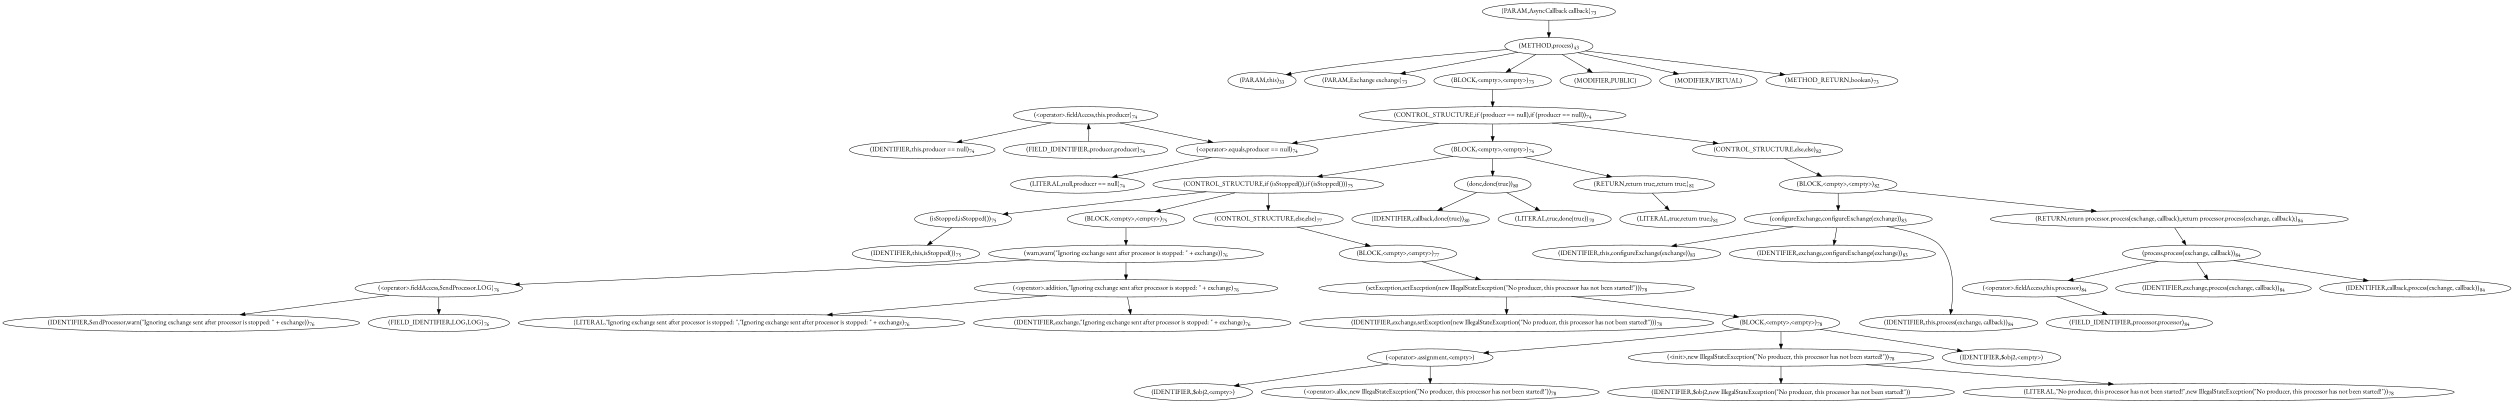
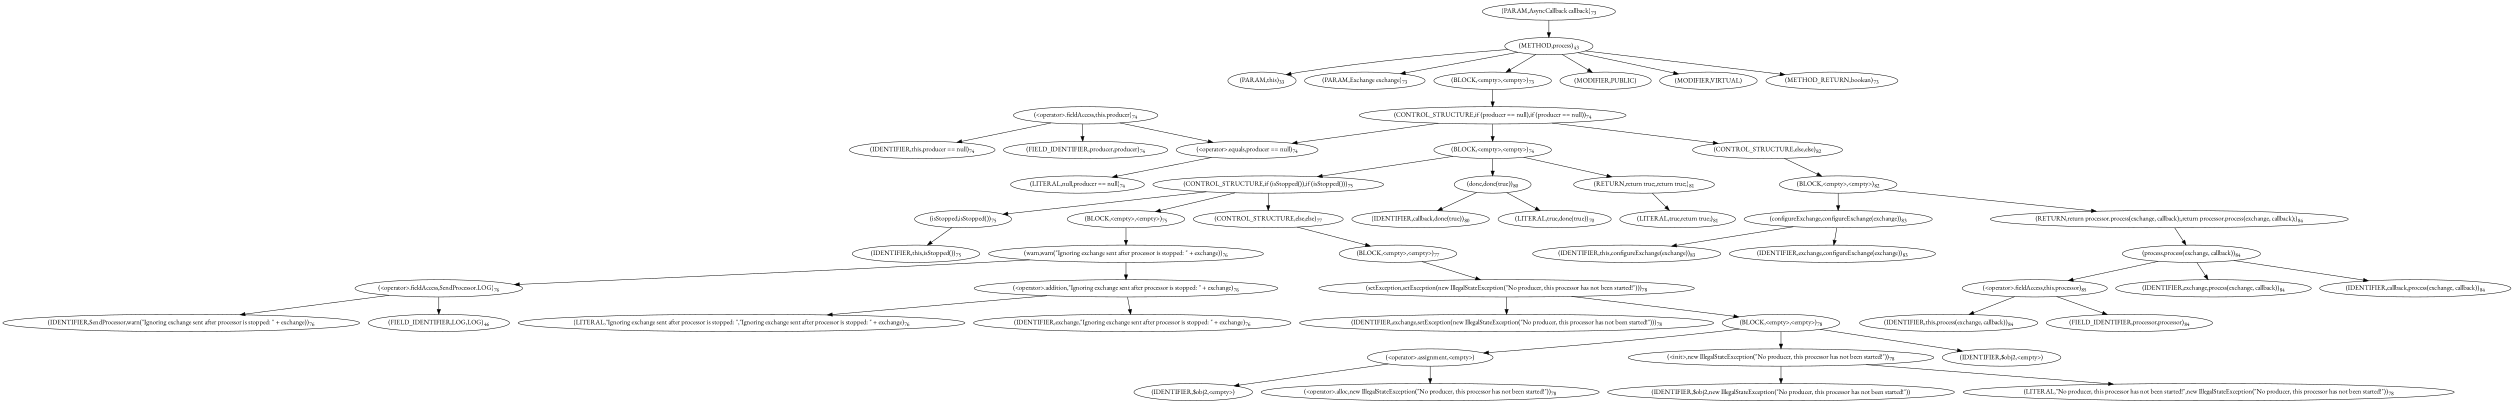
(1089, 135) -> (1082, 130)
(1943, 250) -> (1994, 305)
(2084, 288) -> (2084, 288)
(487, 322) -> (487, 322)
